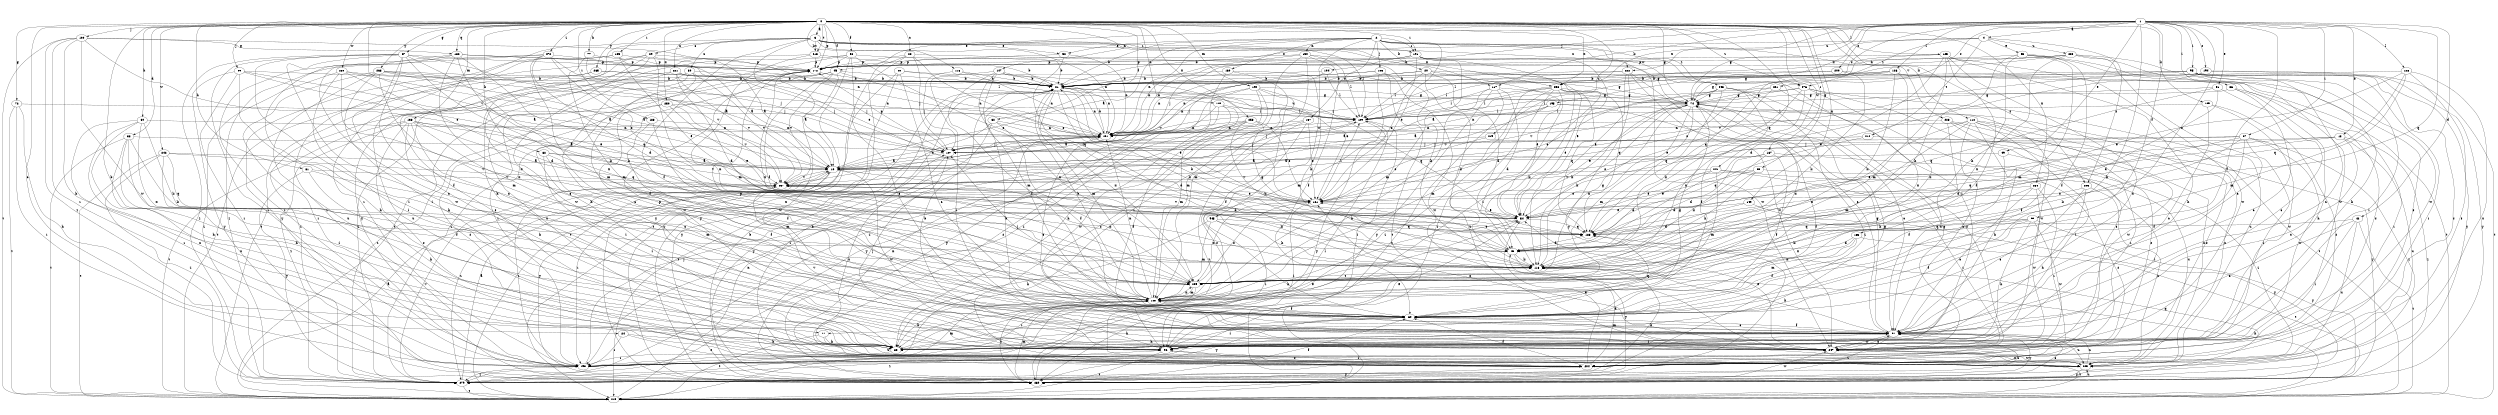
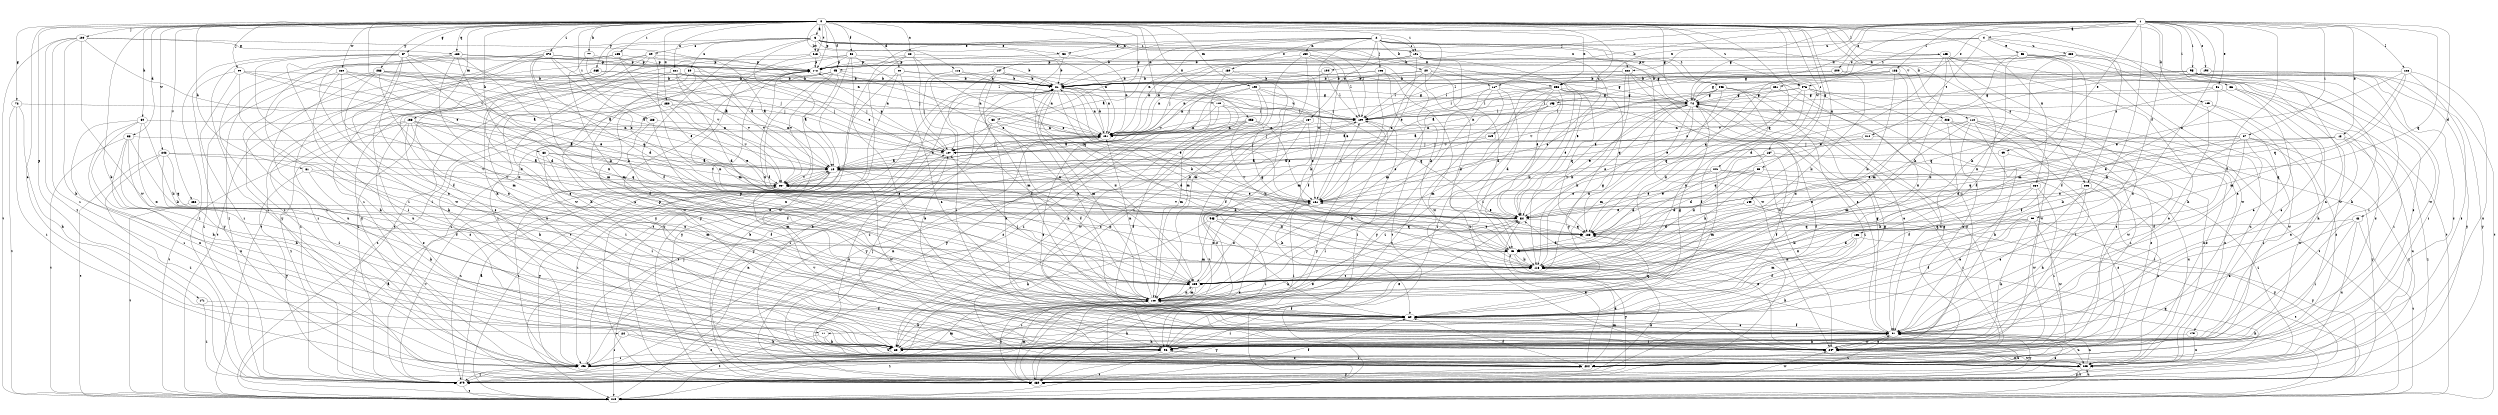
none -> (867, 37)
(1132, 58) -> (681, 66)
none -> (194, 202)
(1579, 299) -> (1240, 290)
none -> (202, 301)
none -> (2192, 334)
